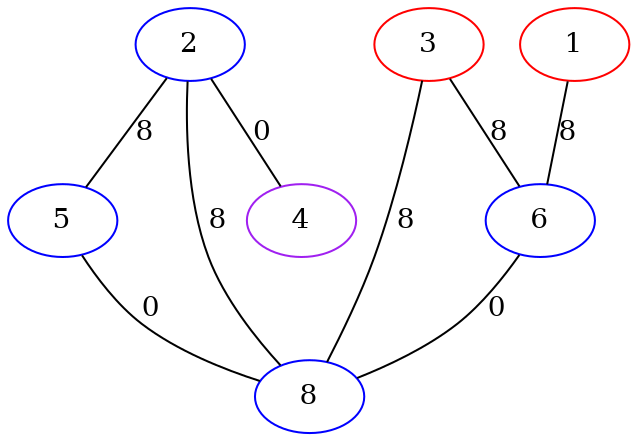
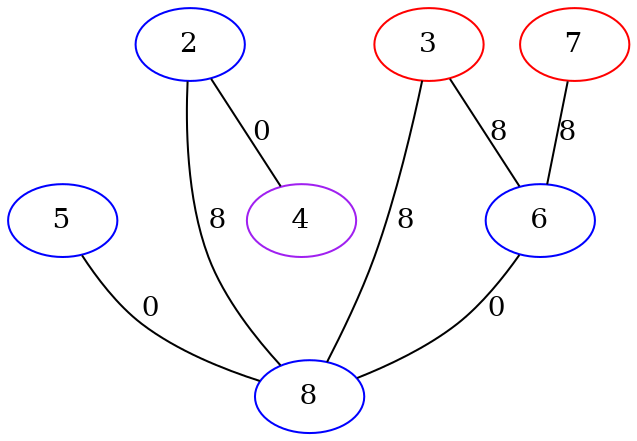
(575, 45) -> (575, 45)
(126, 133) -> none
